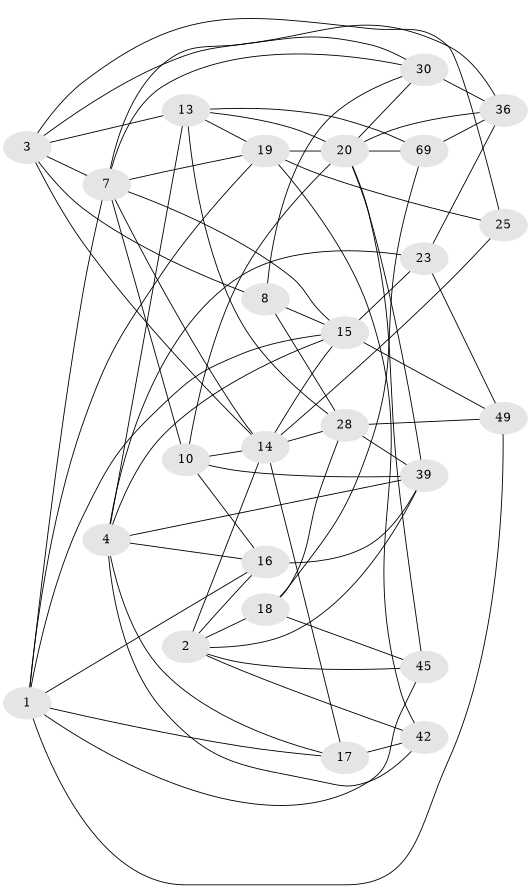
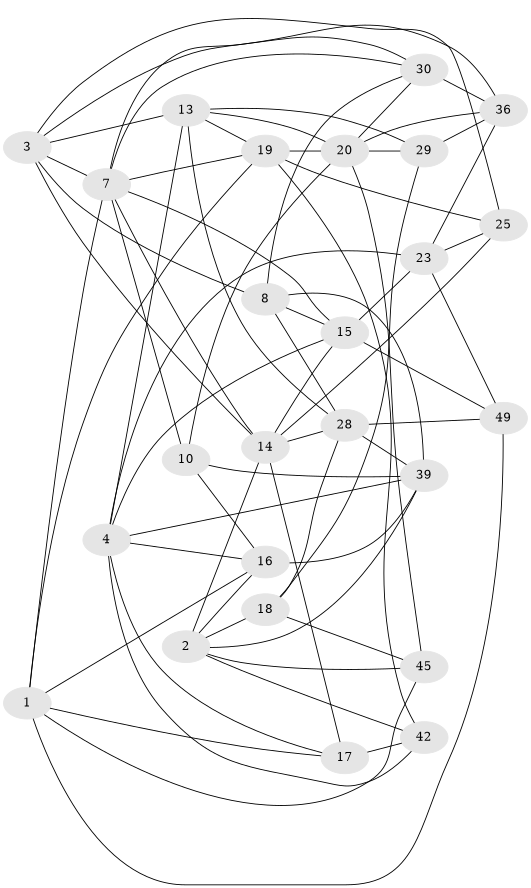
(424, 151) -> (424, 151)
none -> (464, 242)
(399, 341) -> (398, 345)
(226, 454) -> none
(115, 457) -> none
